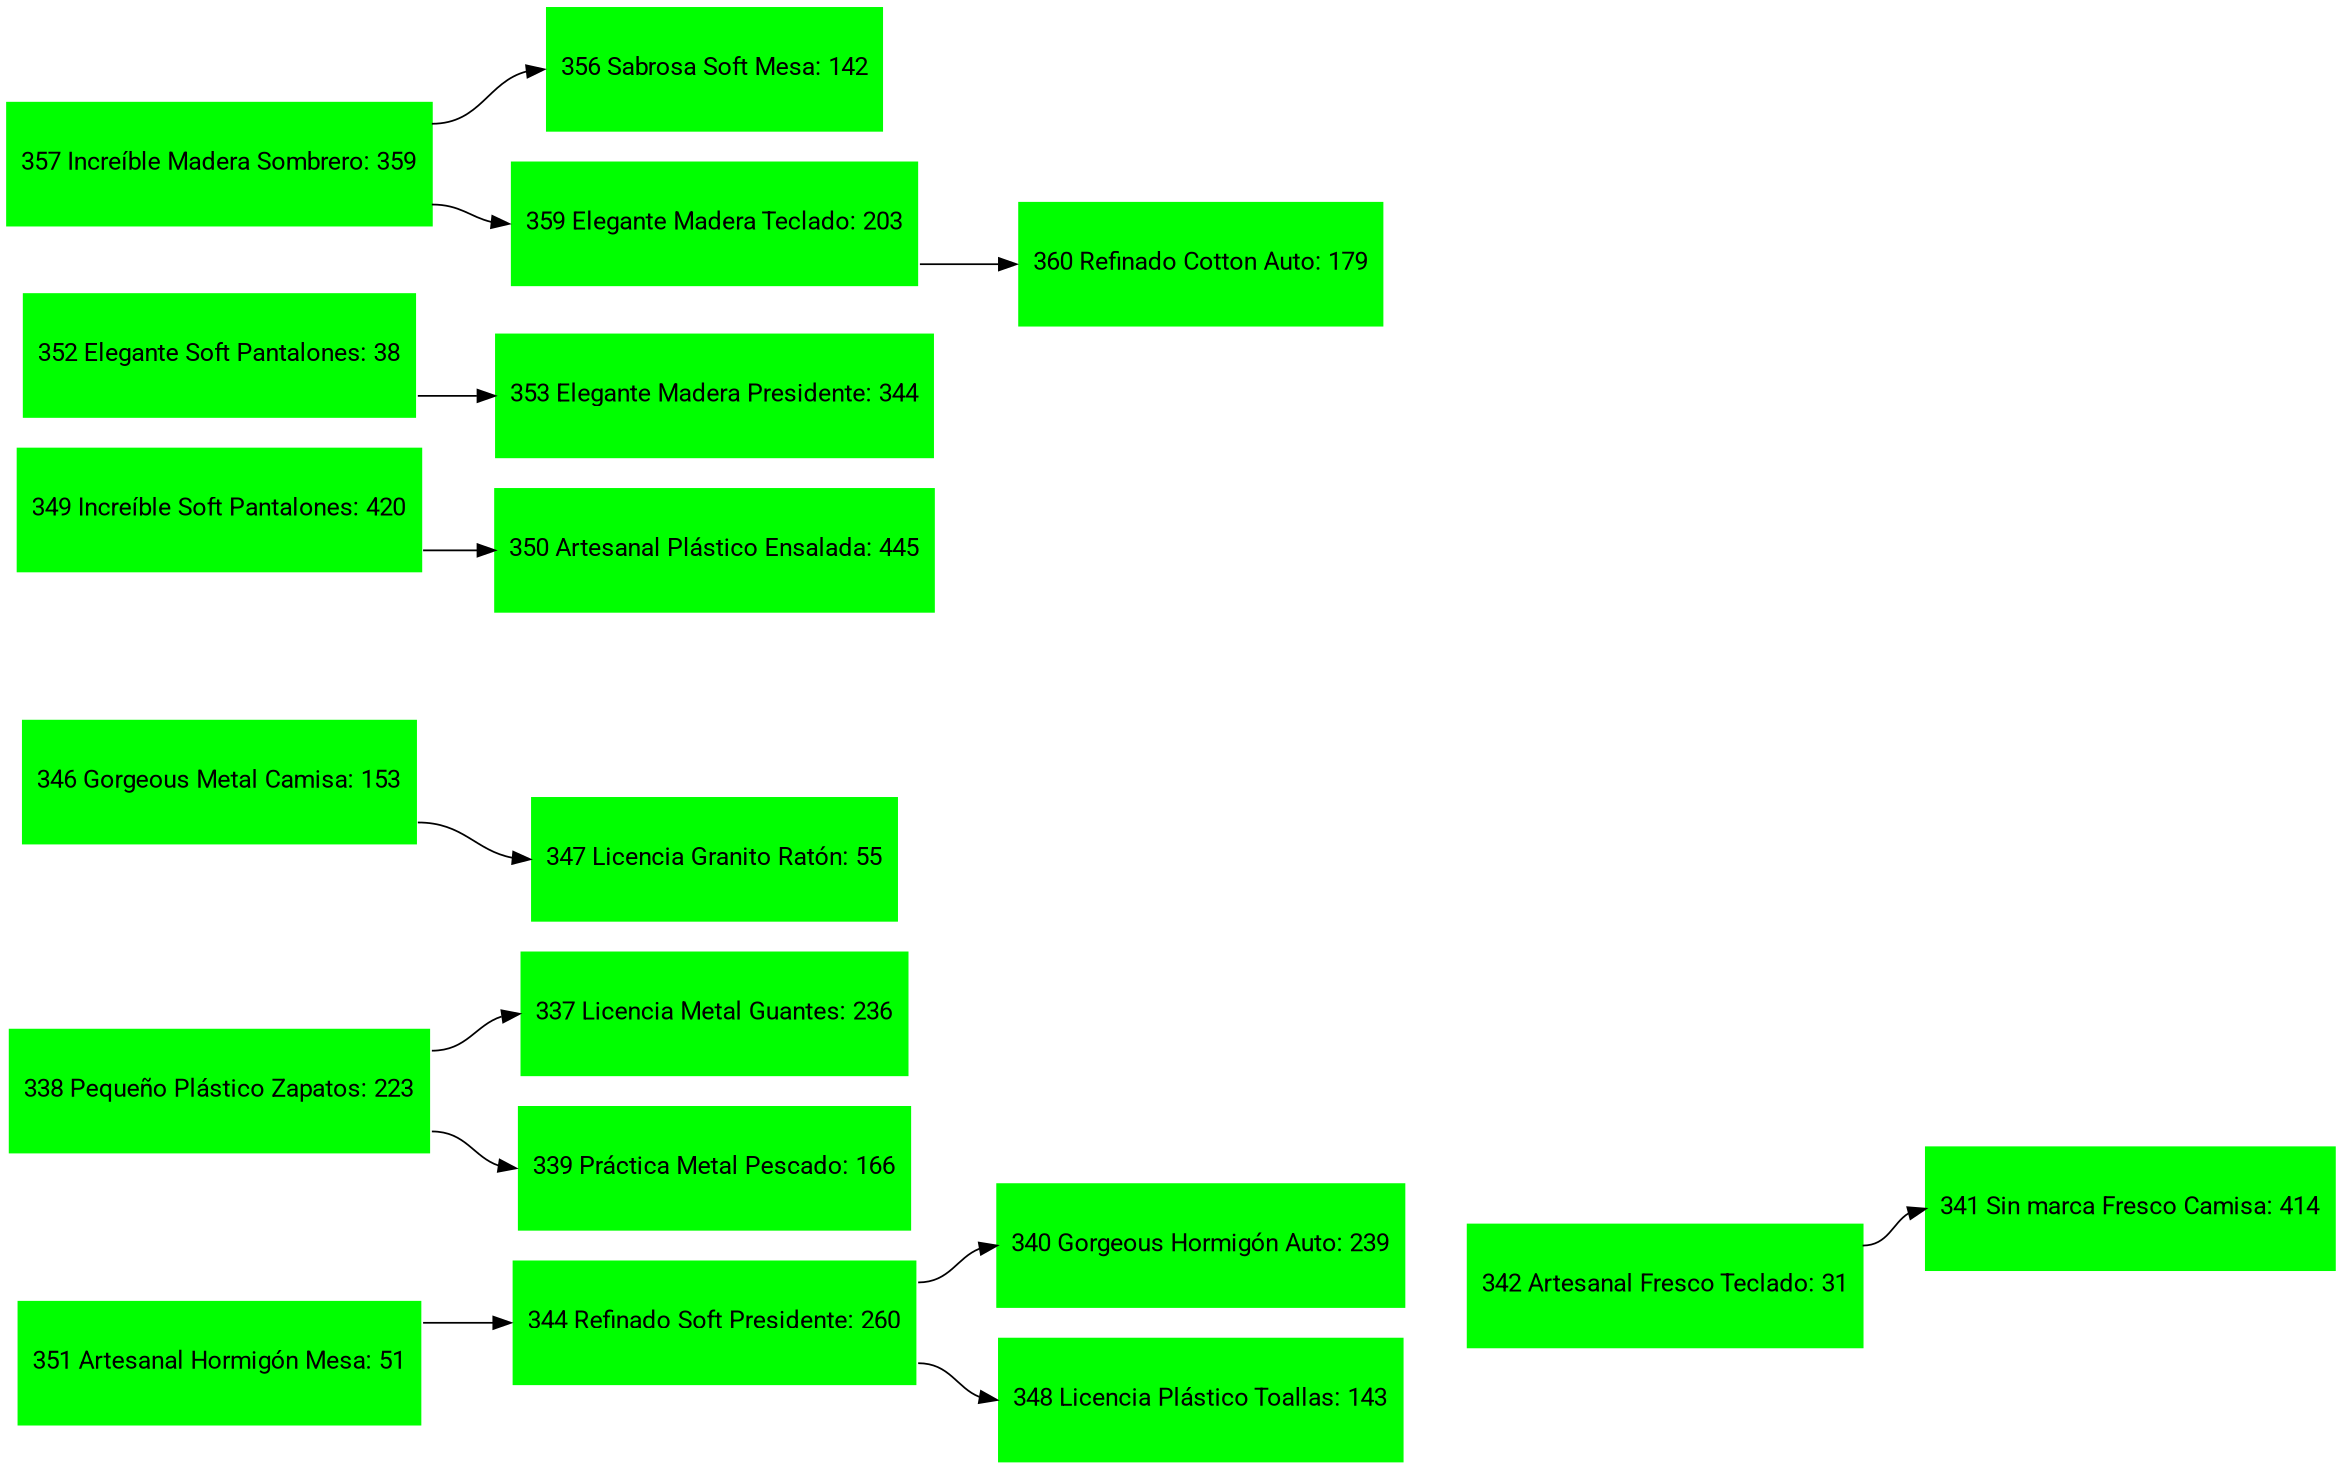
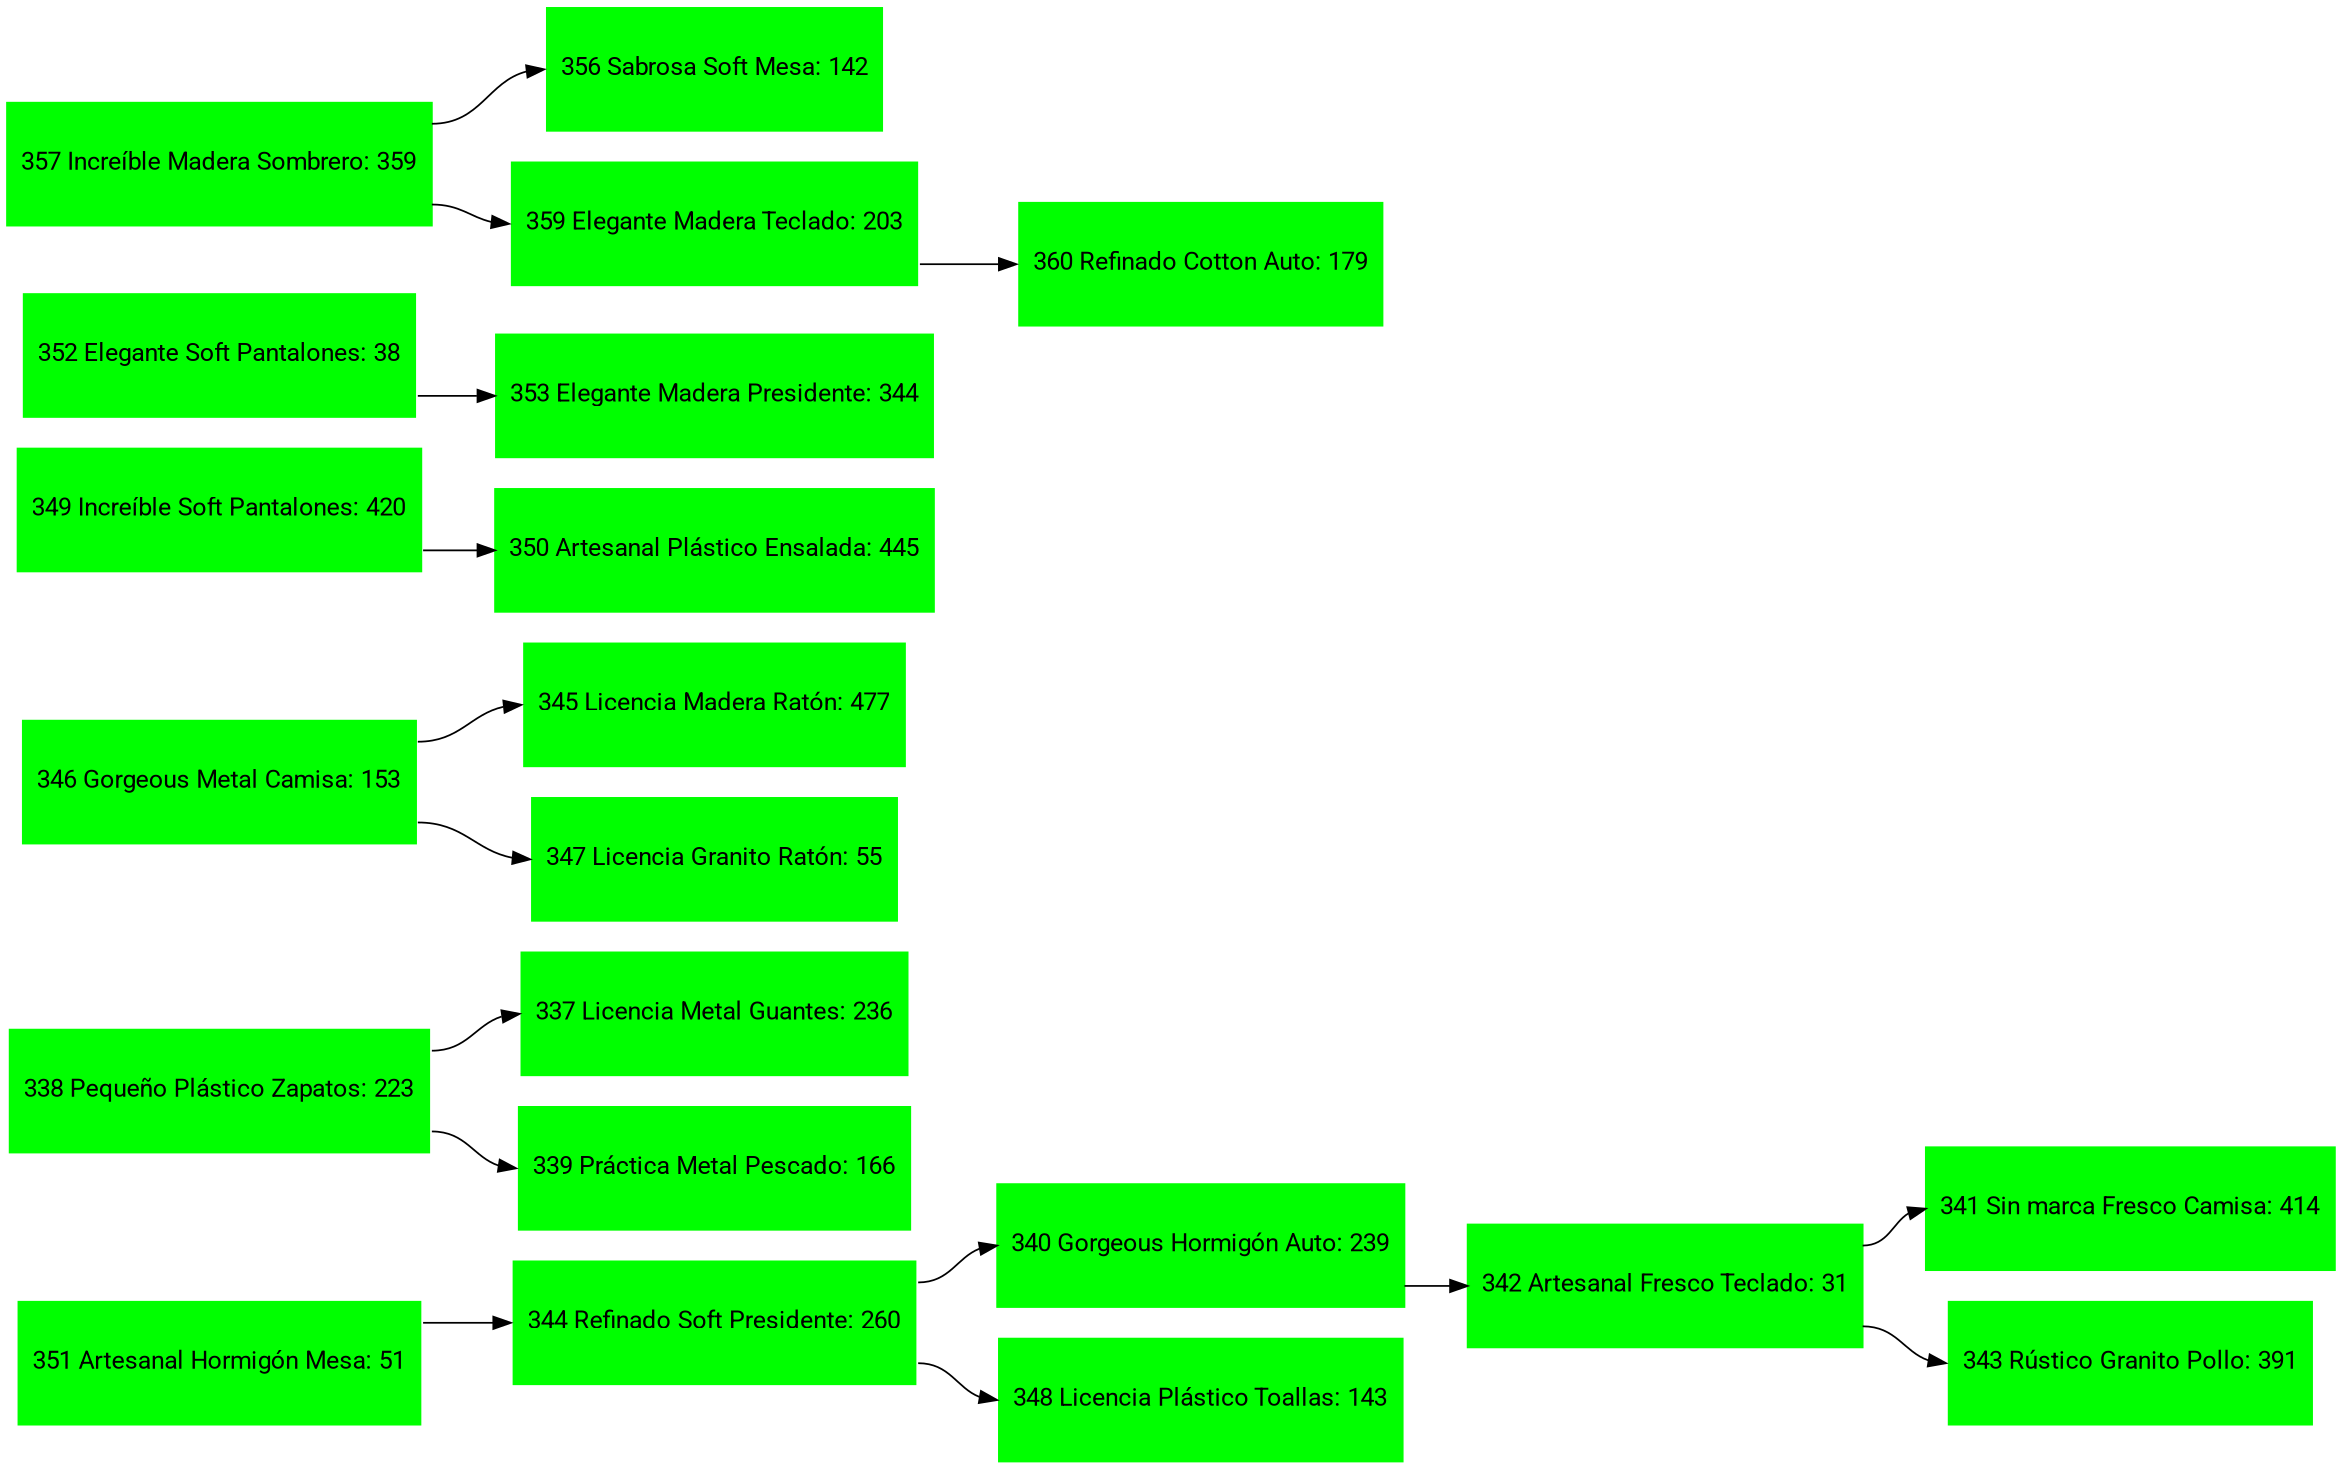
none -> (715, 705)
none -> (1427, 1286)
none -> (2130, 1363)
